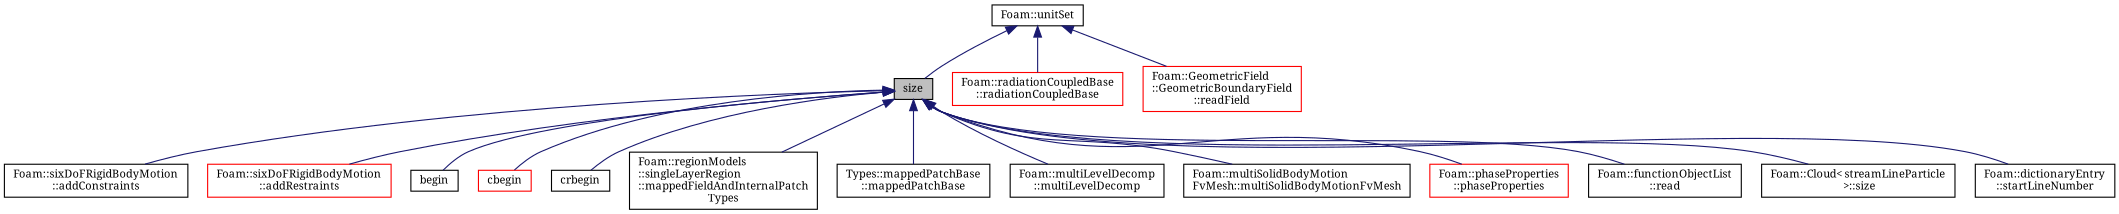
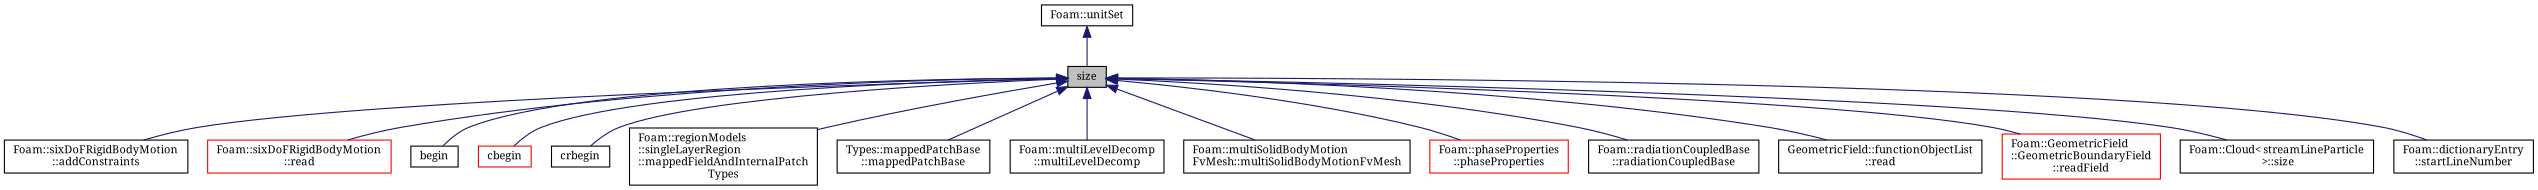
(1119, 48) -> (1773, 105)
(1038, 55) -> (1374, 98)
(1038, 89) -> (1674, 157)
(299, 181) -> (299, 157)
(1665, 181) -> (1880, 157)
